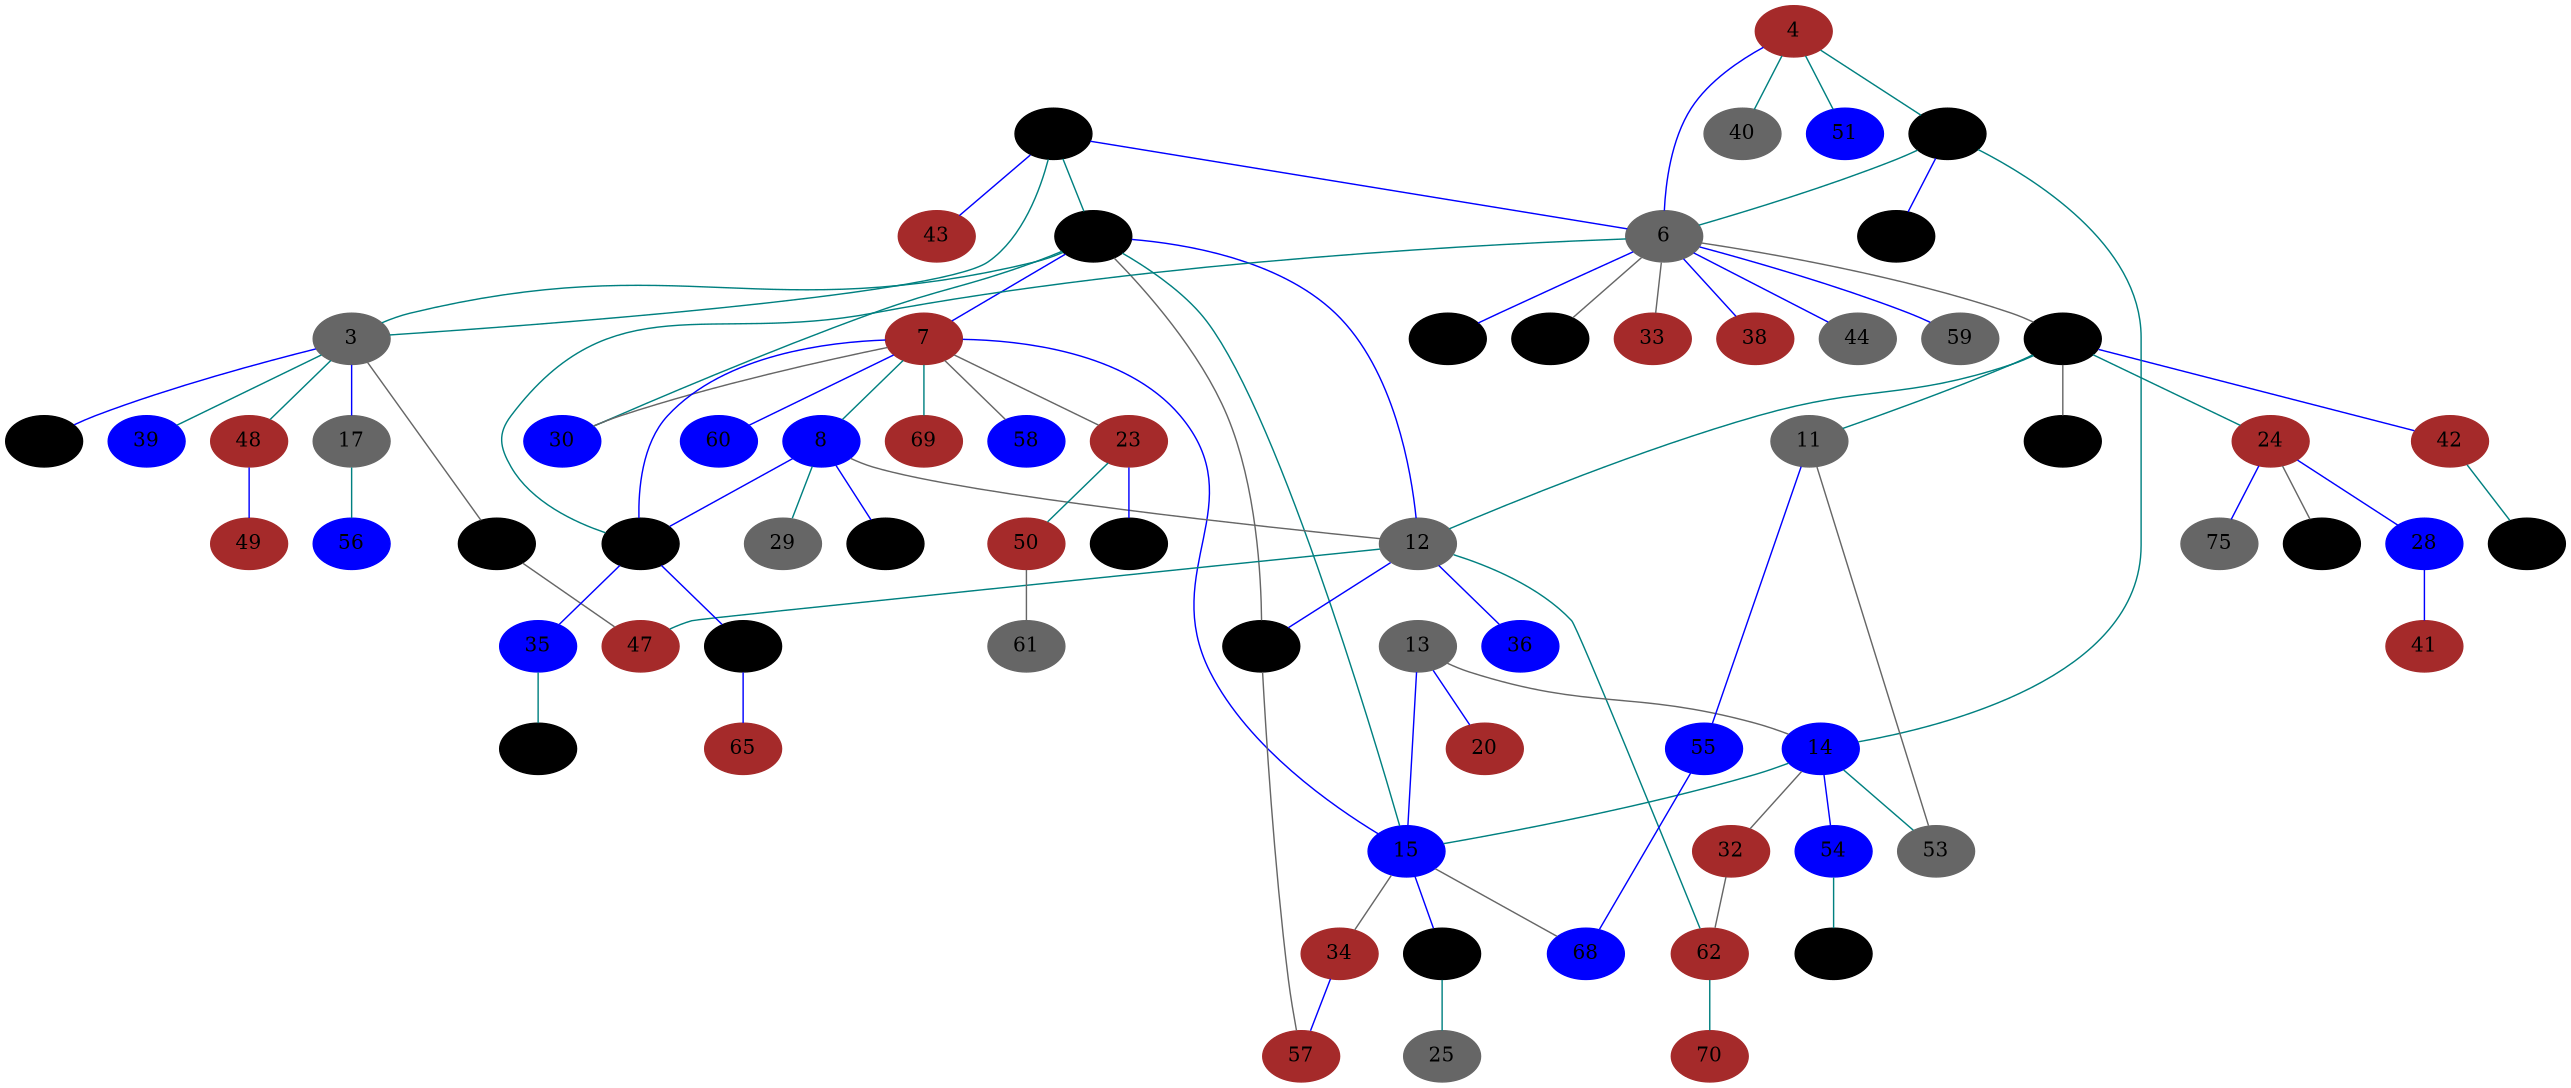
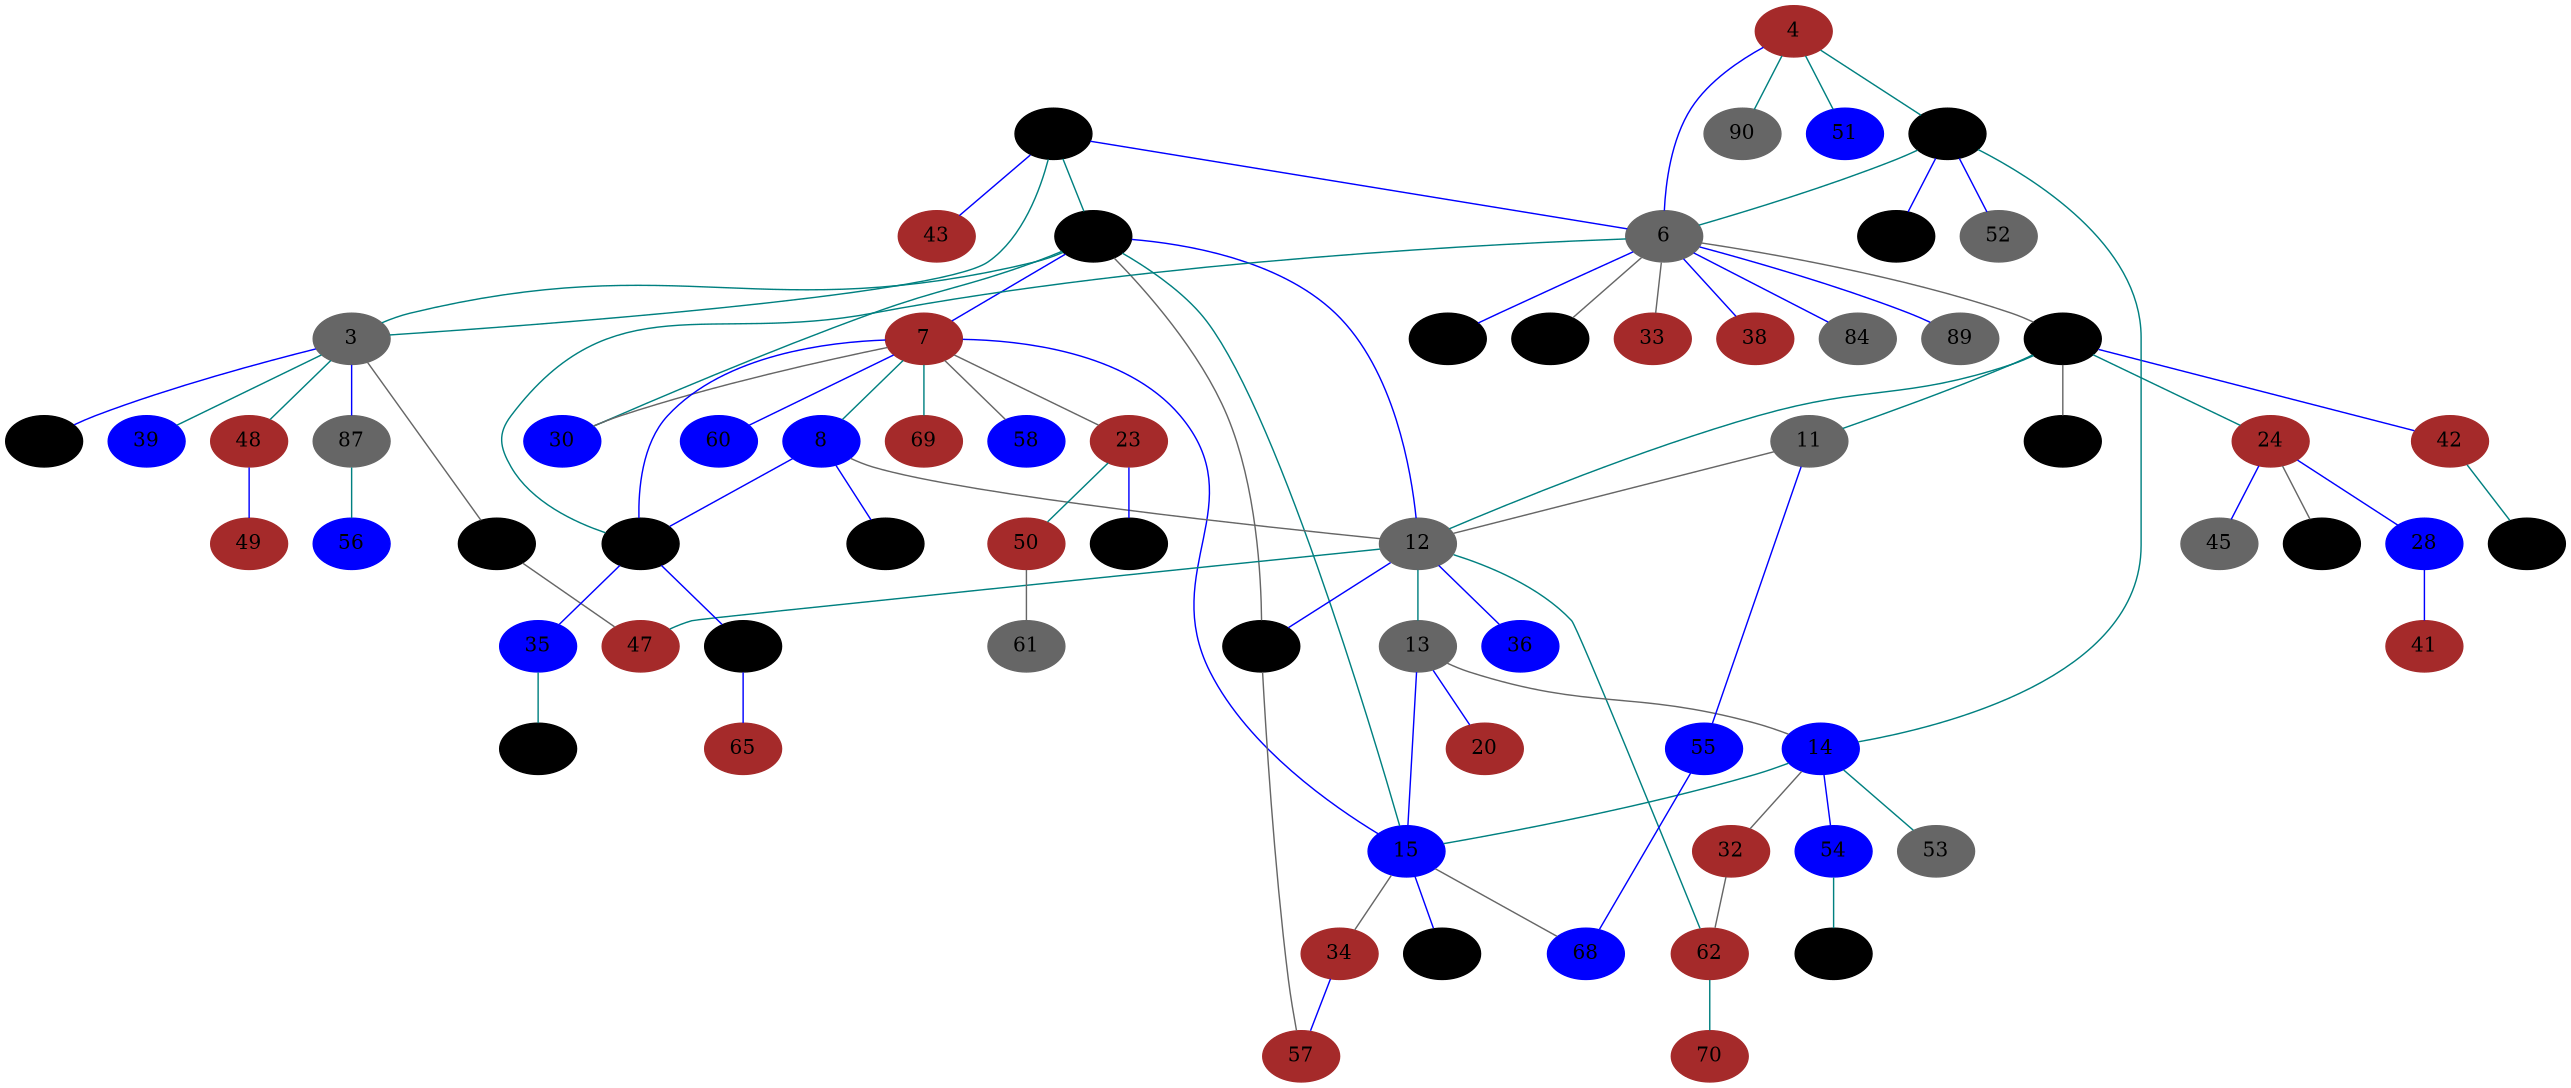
(1742, 134) -> (1742, 134)
none -> (1999, 236)
(1858, 339) -> (1858, 339)
(1960, 339) -> (1960, 339)
(352, 441) -> (352, 441)
(783, 544) -> none
(2219, 544) -> (2219, 544)
none -> (1418, 595)
(1873, 646) -> (1614, 493)
(1442, 1056) -> none
